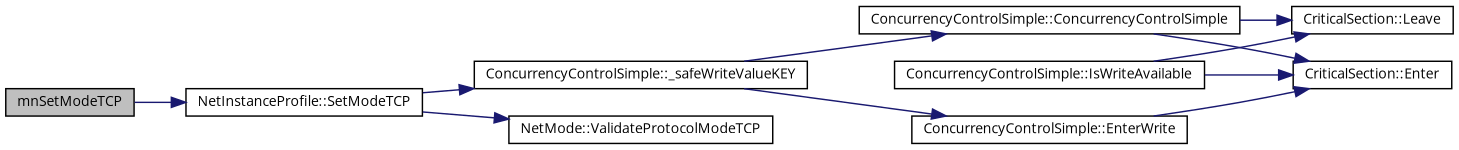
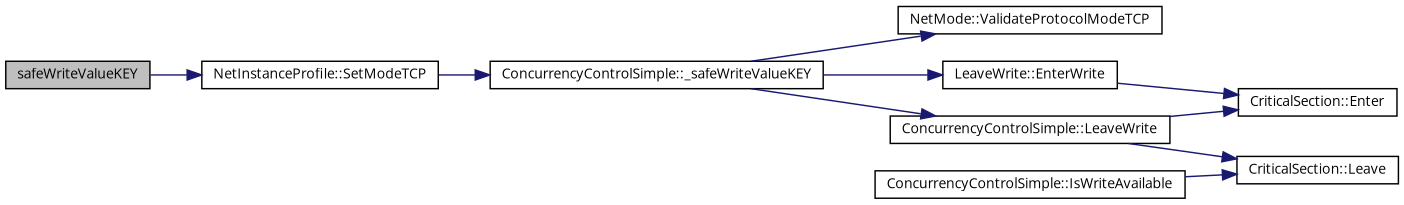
(1050, 20) -> (1030, 130)
(1242, 75) -> none
(70, 102) -> (78, 75)
(458, 115) -> (836, 49)
(1050, 130) -> (1030, 75)
